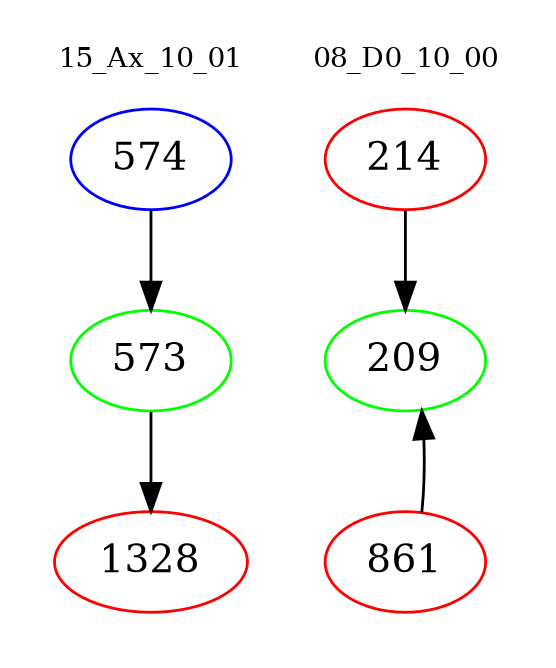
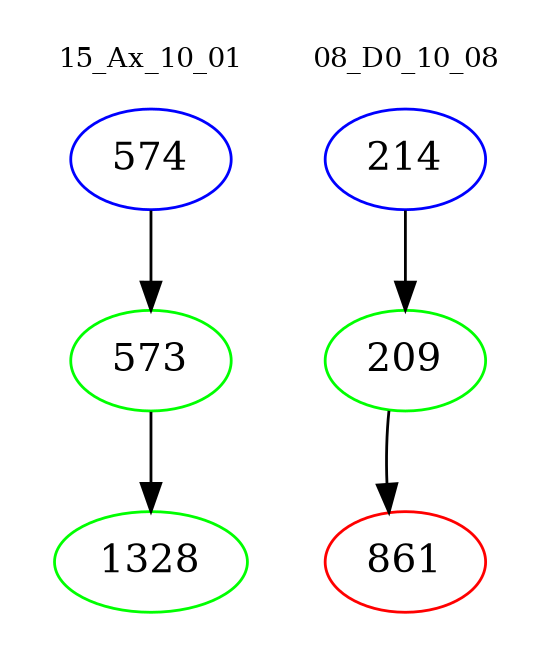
(407, 60) -> (407, 60)
(405, 159) -> (405, 159)
(424, 476) -> (387, 447)
(151, 562) -> (151, 562)
